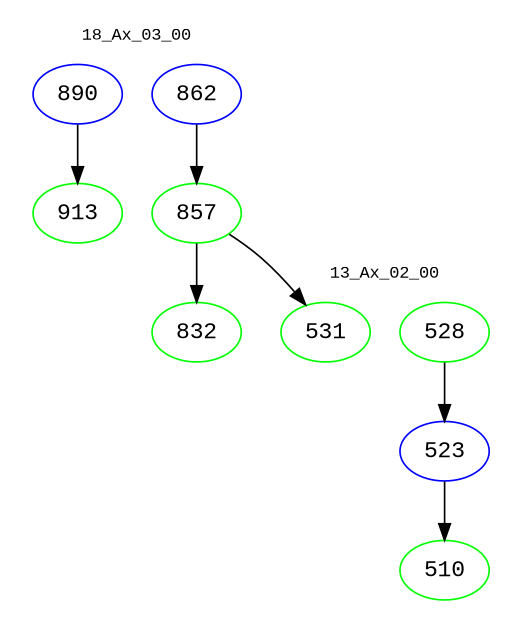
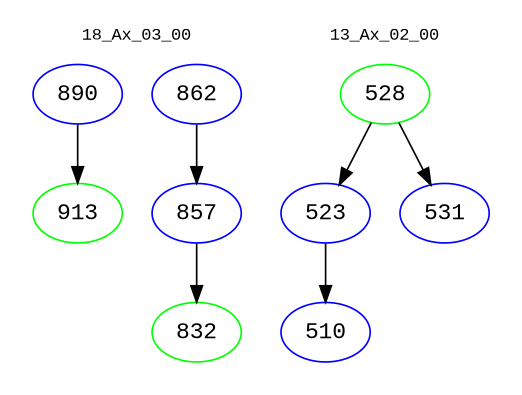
(197, 213) -> (197, 213)
(278, 274) -> (411, 146)
(326, 332) -> (445, 213)
(445, 570) -> (326, 332)
